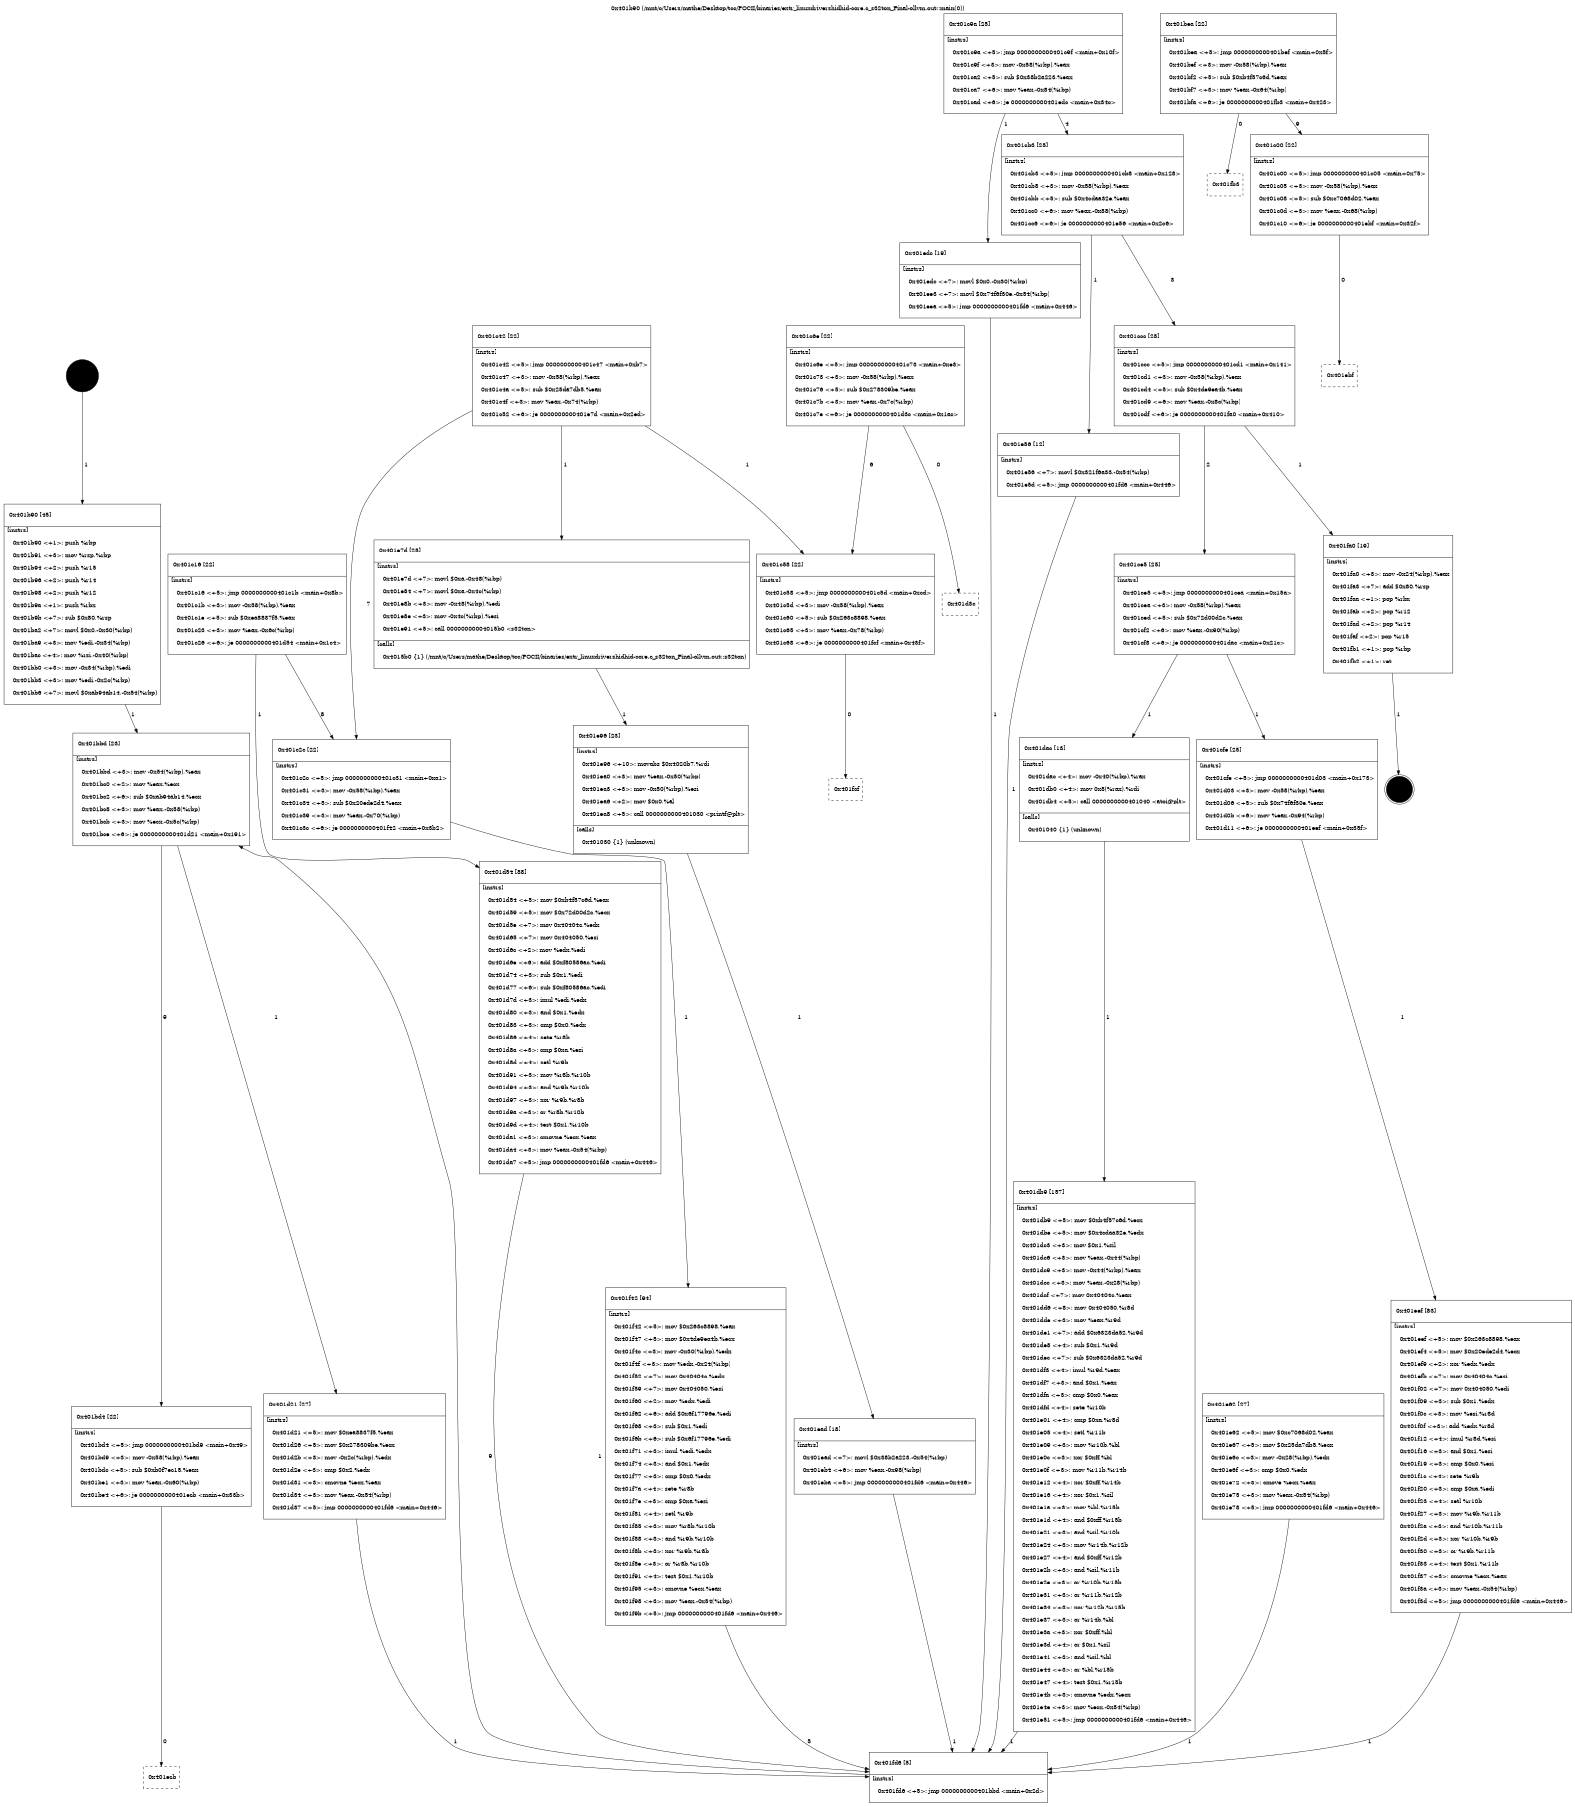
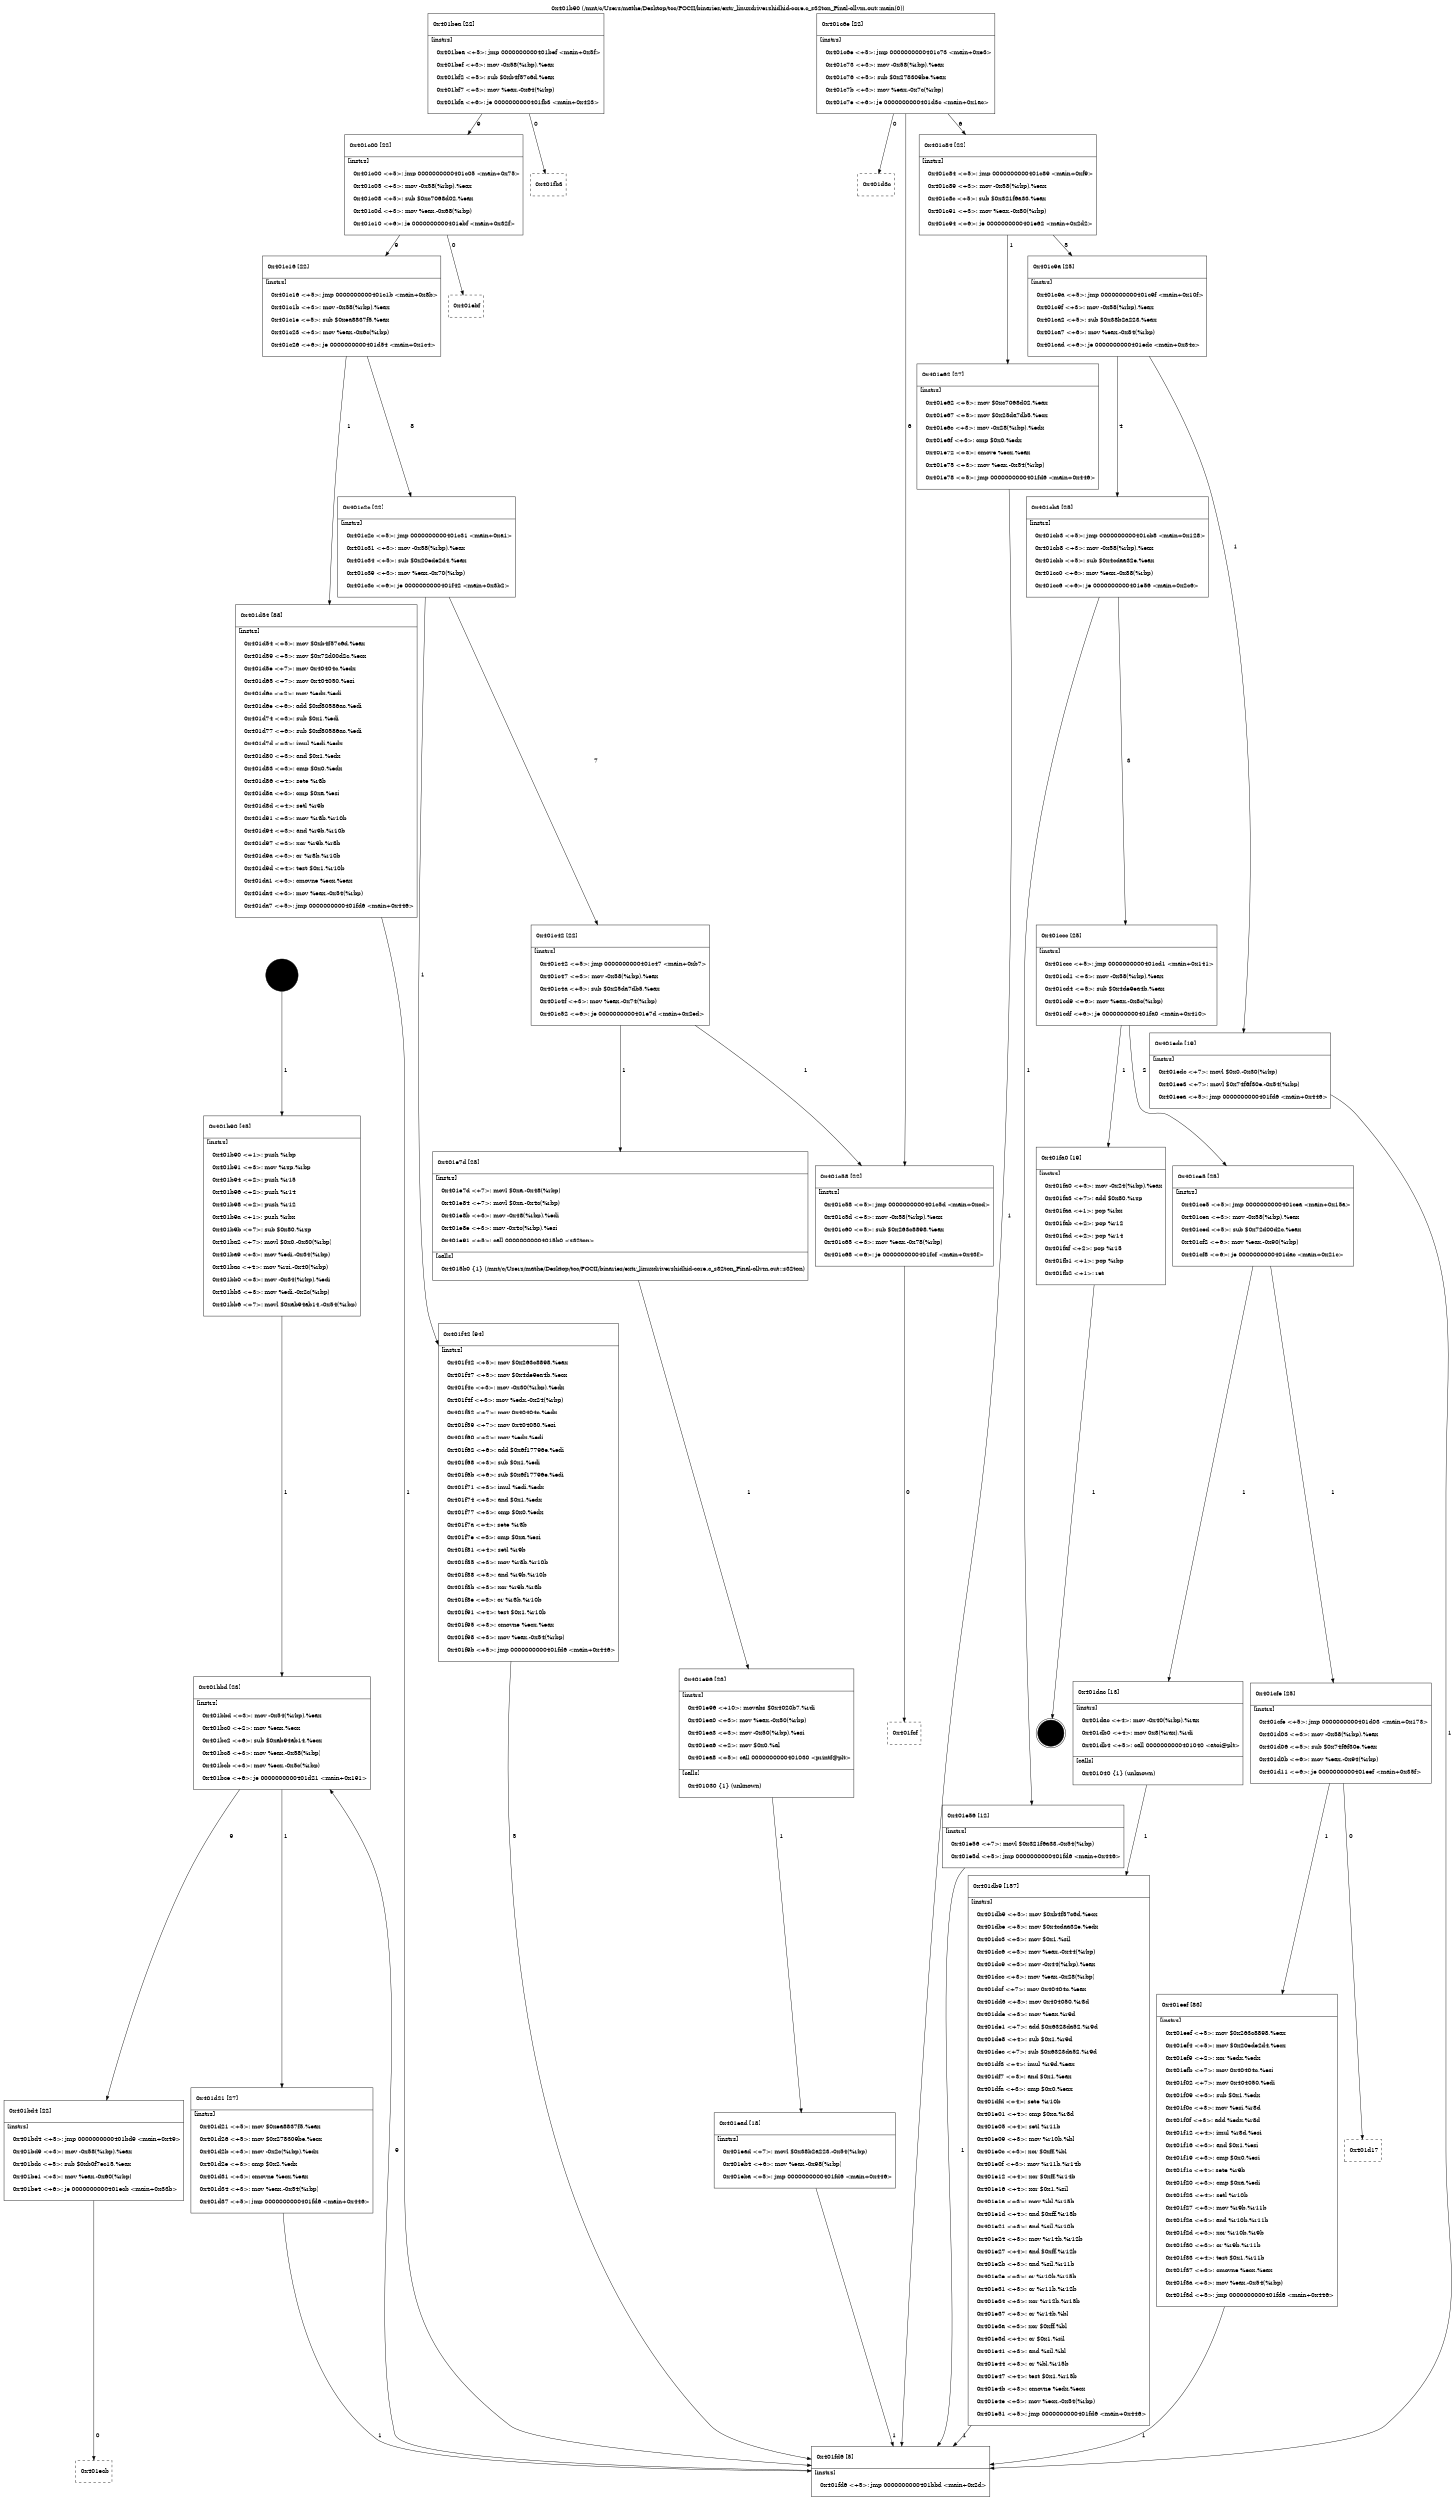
none -> (1008, 185)
none -> (394, 244)
(354, 547) -> (523, 759)
none -> (1363, 2150)
